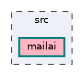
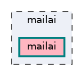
(42, 21) -> (42, 21)
